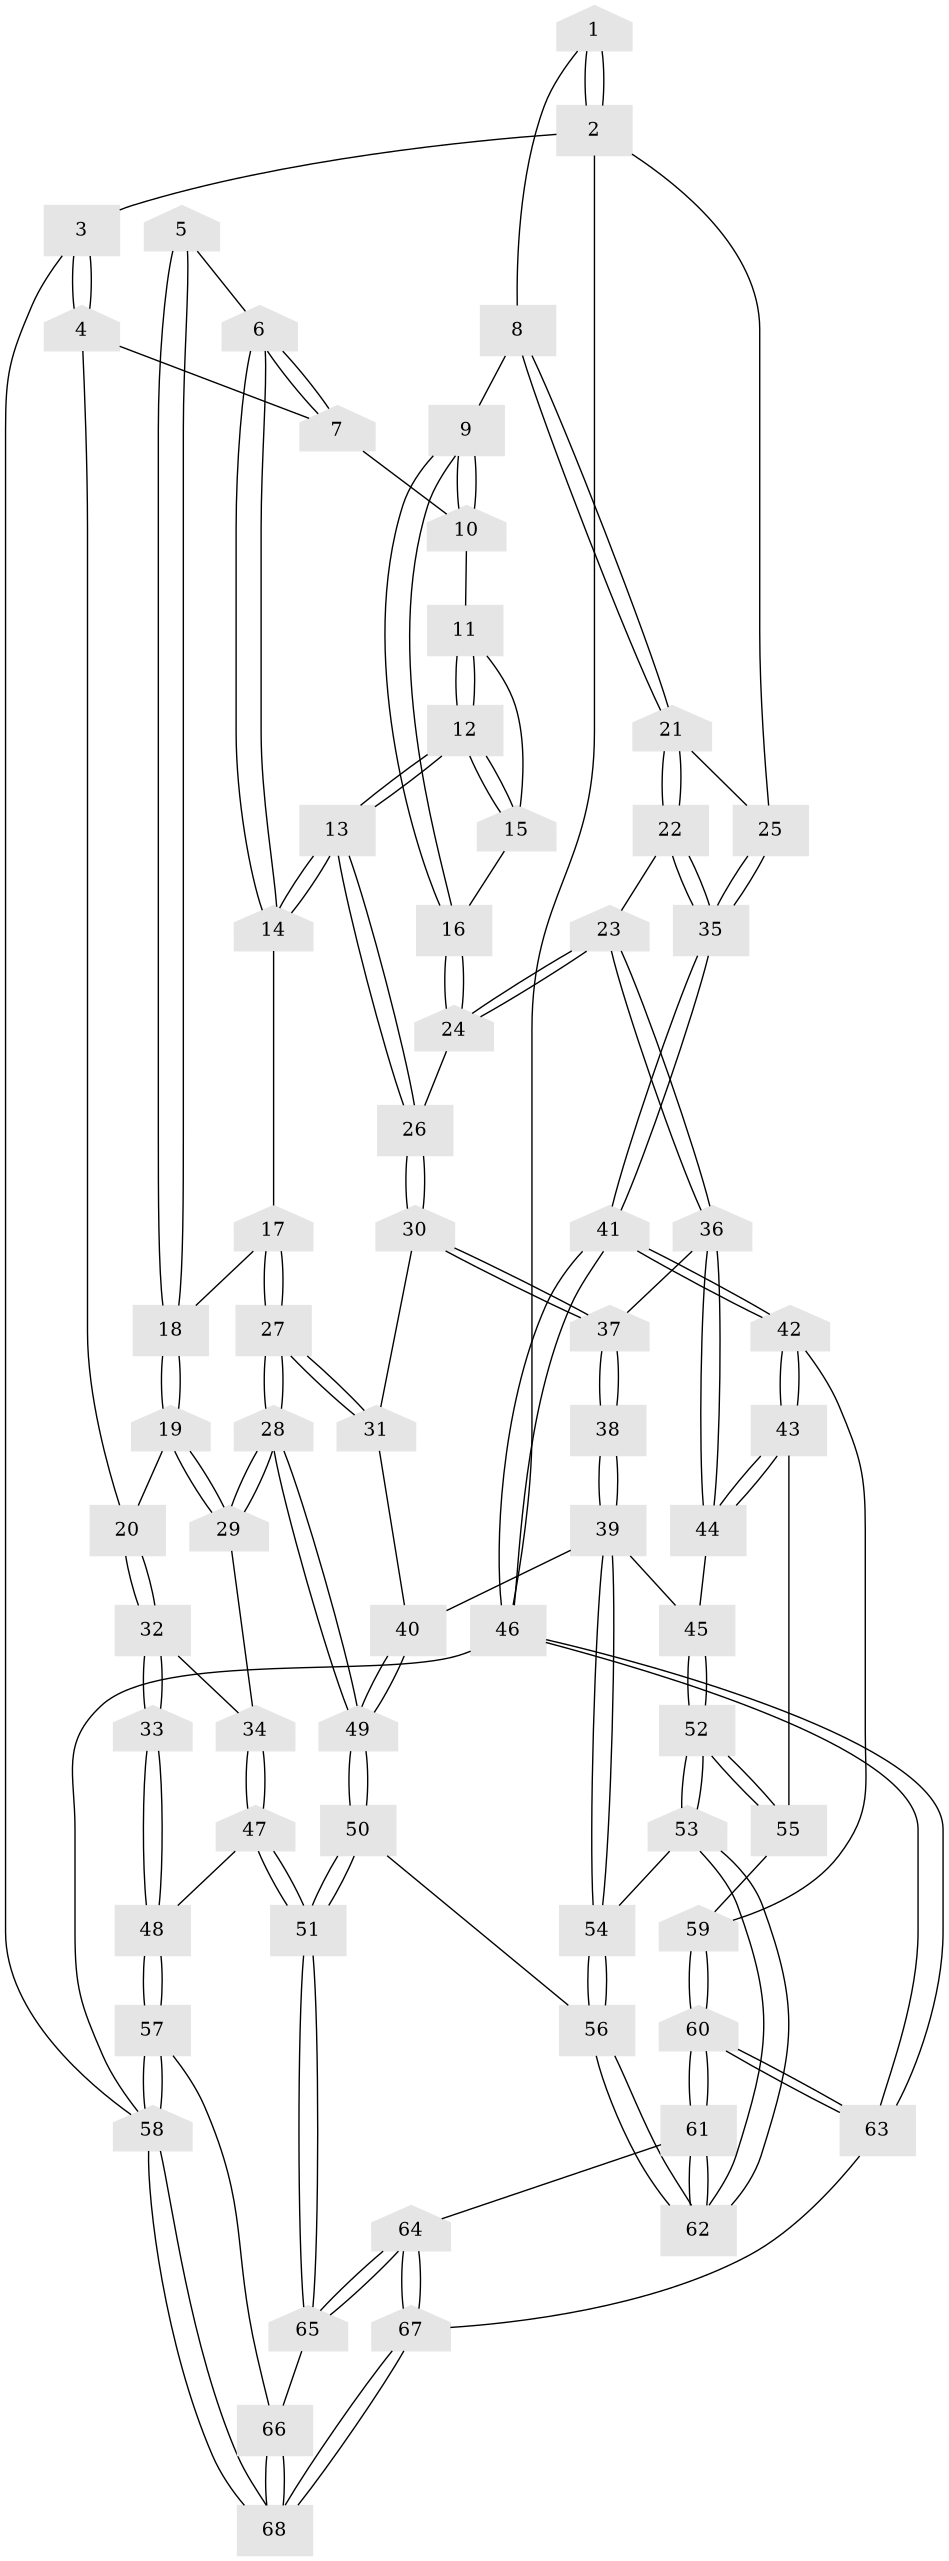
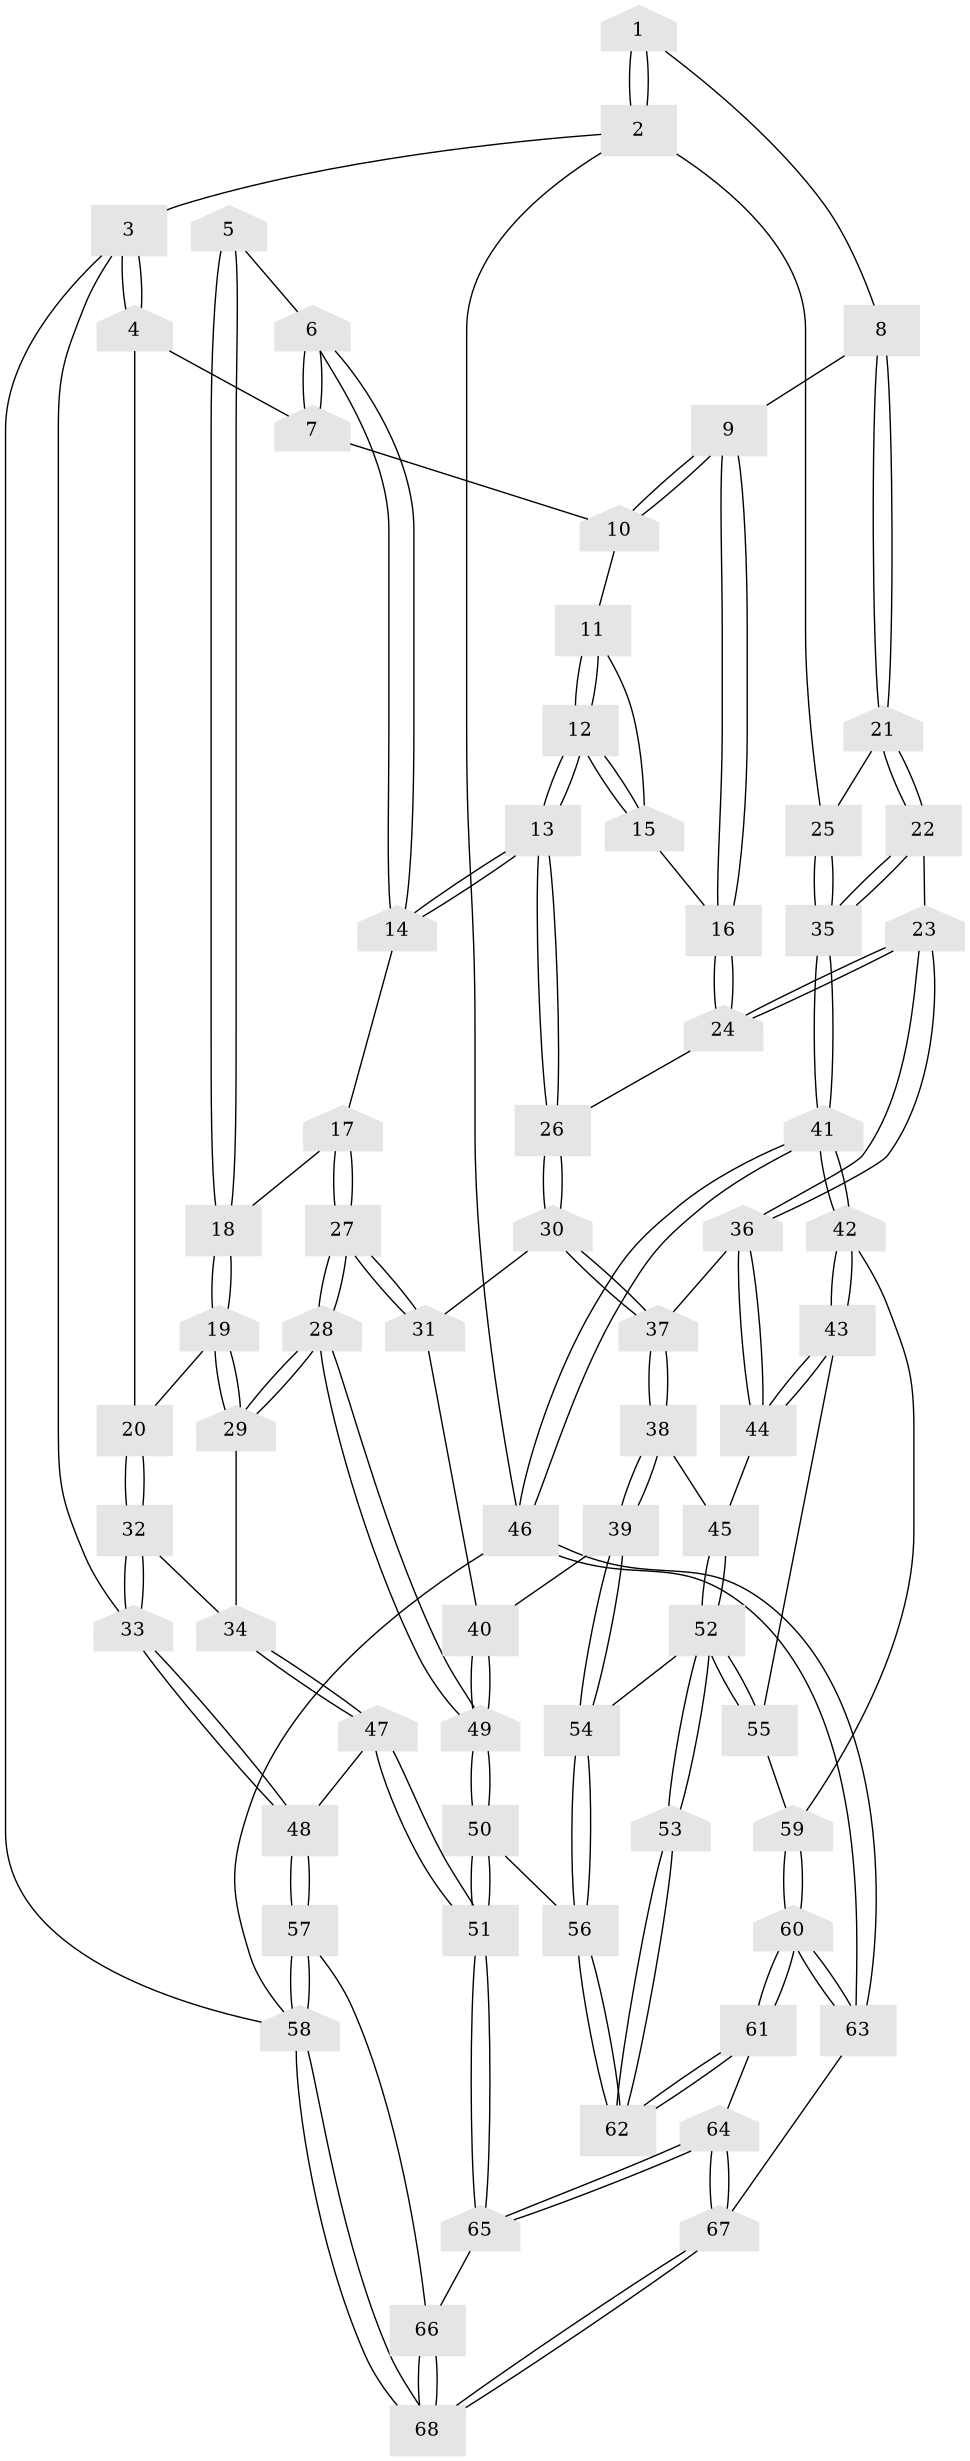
none -> (58, 935)
(653, 1581) -> (690, 1481)
(644, 1878) -> (644, 1681)
